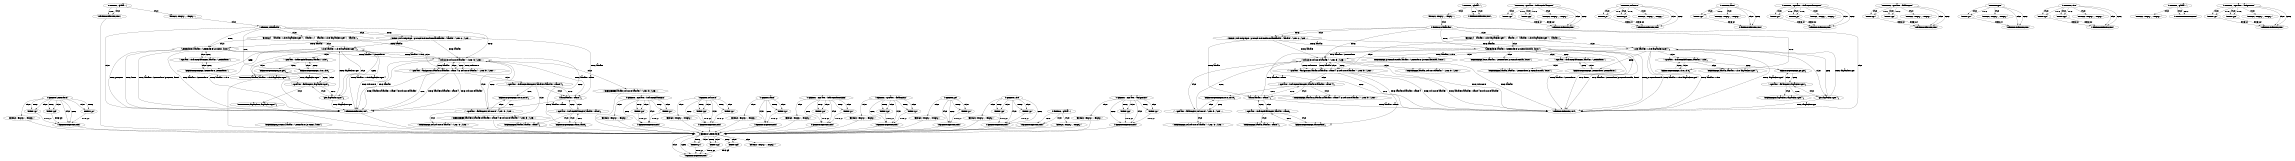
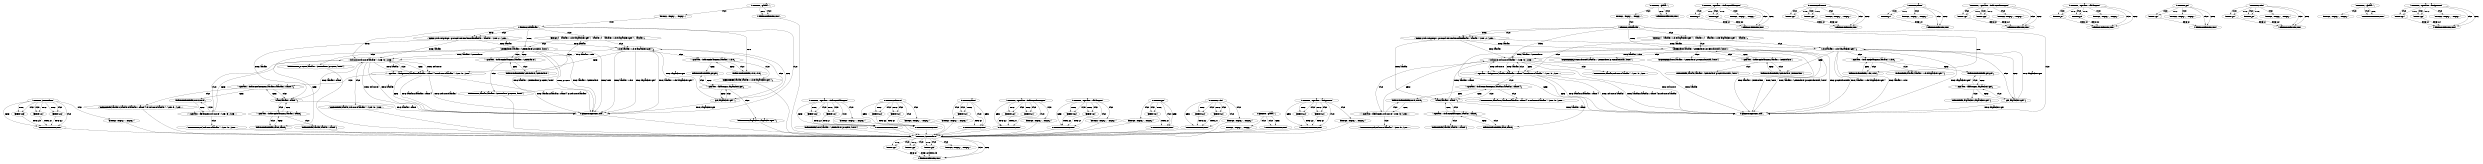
none -> (384, 53)
none -> (496, 94)
none -> (831, 128)
